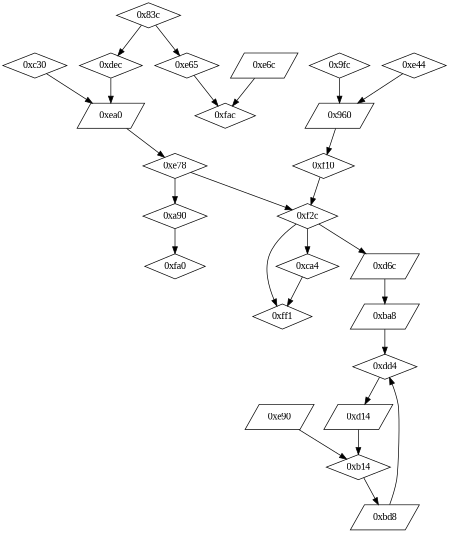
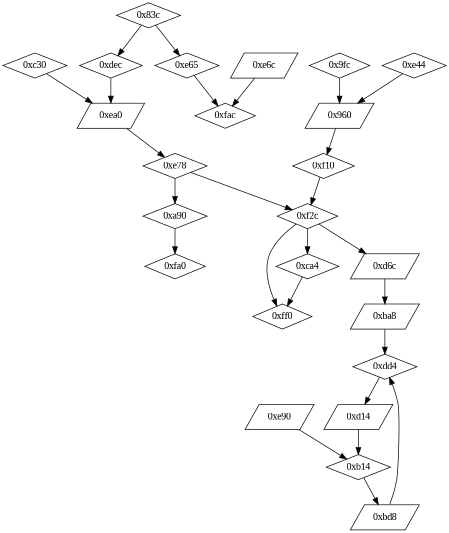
(282, 317) -> (282, 317)
